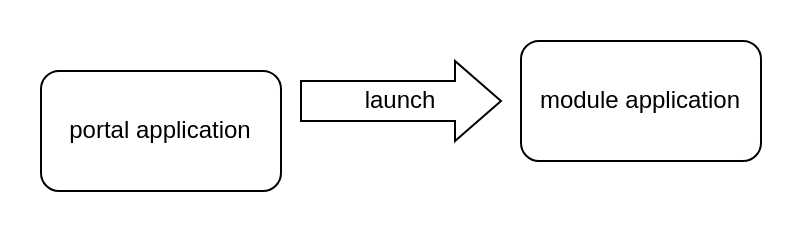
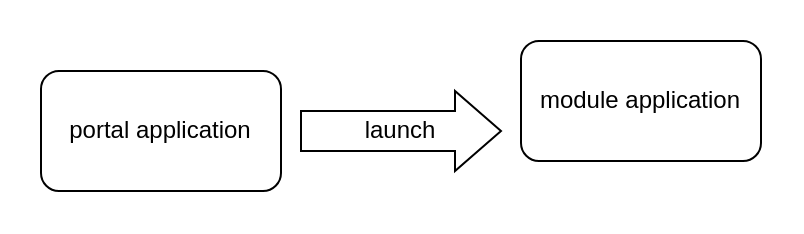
(401, 101) -> (401, 131)
